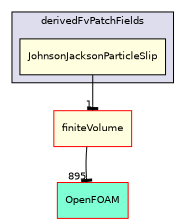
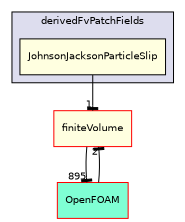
none -> (99, 167)
